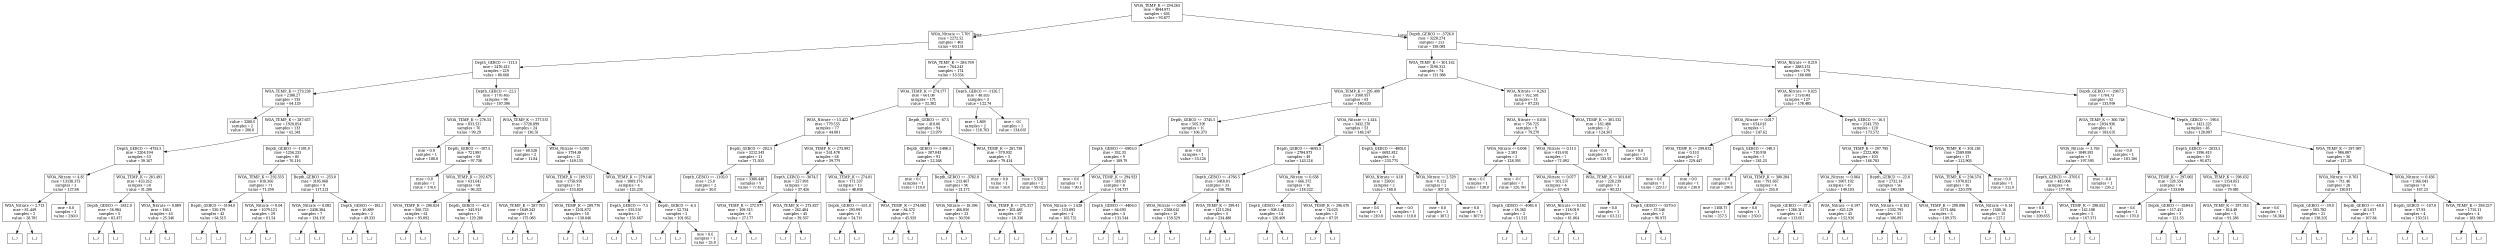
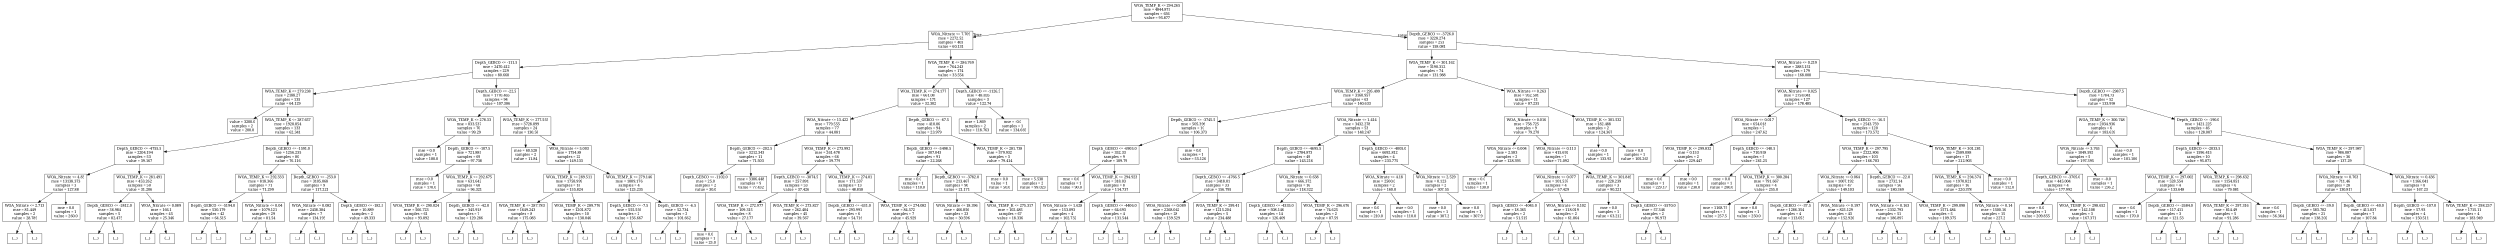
(1513, 183) -> none
(691, 225) -> (705, 211)
